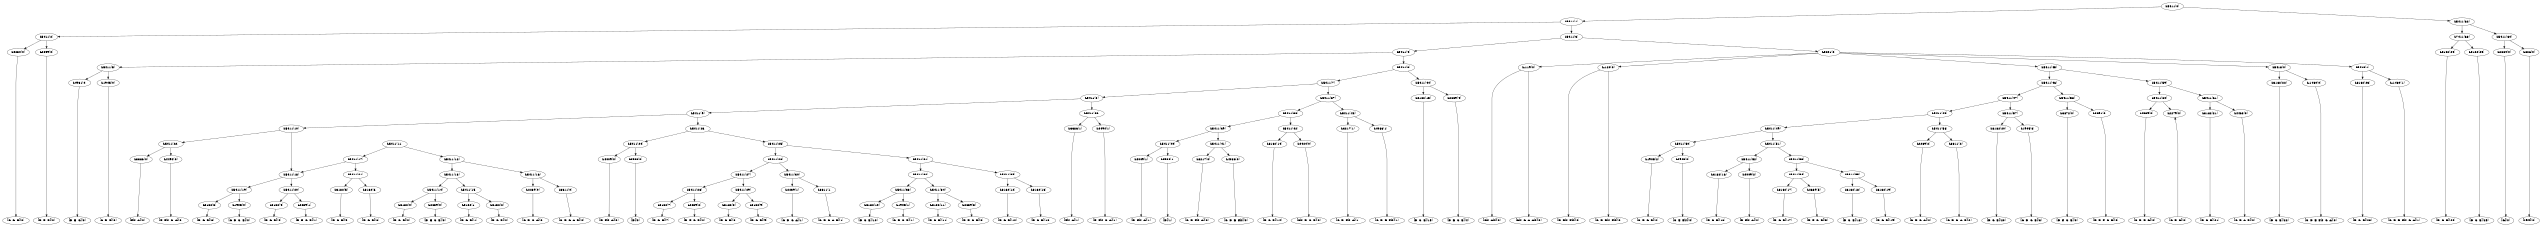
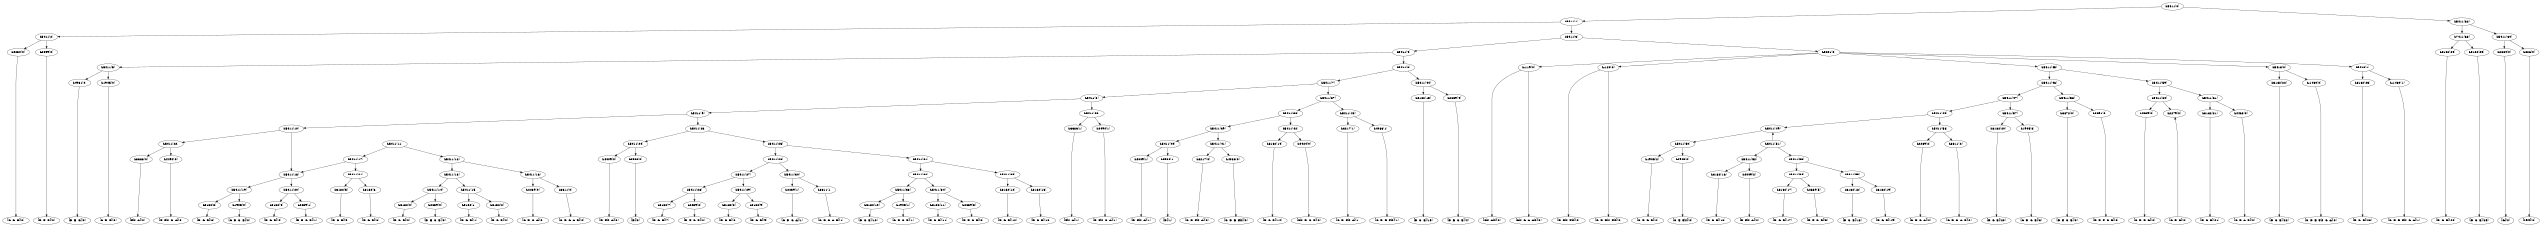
(1773, 135) -> (1773, 138)
